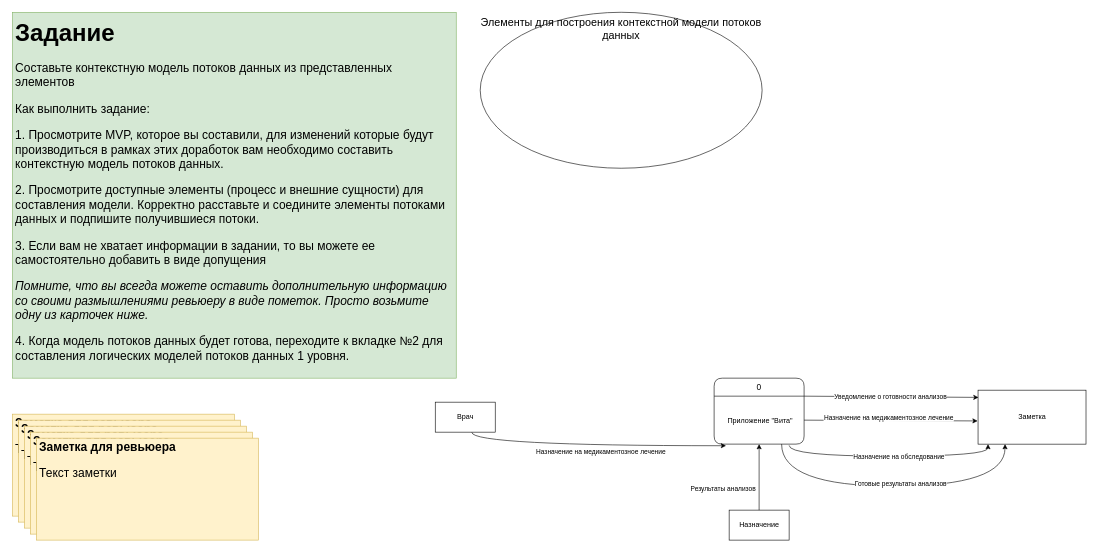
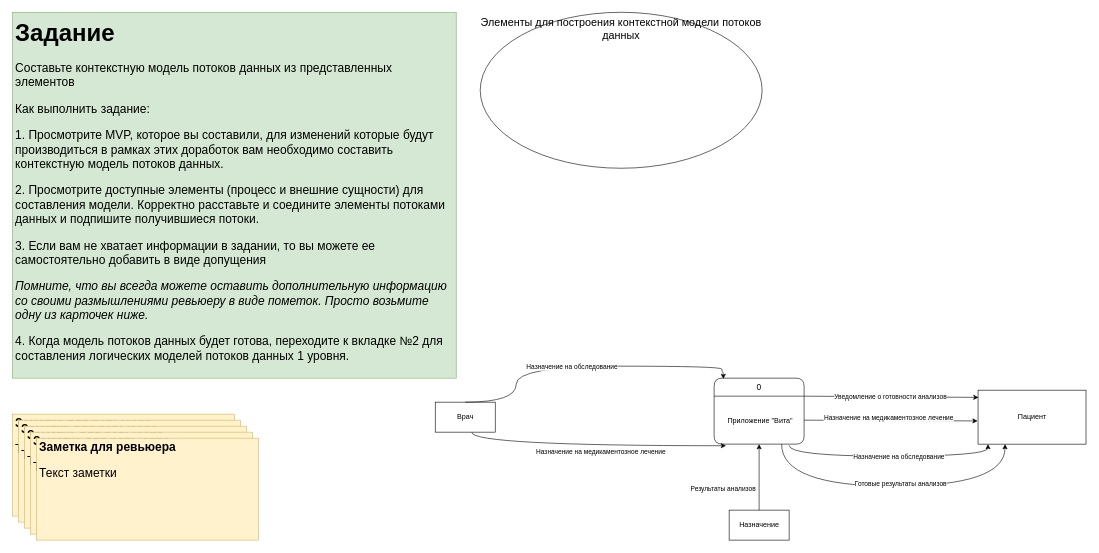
none -> (545, 370)
(1033, 417) -> (1033, 417)
